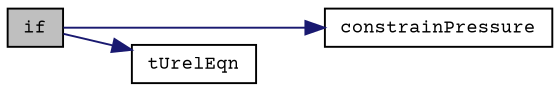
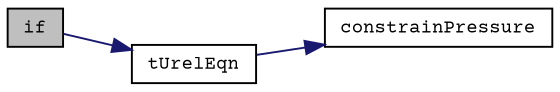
(184, 28) -> (281, 51)
